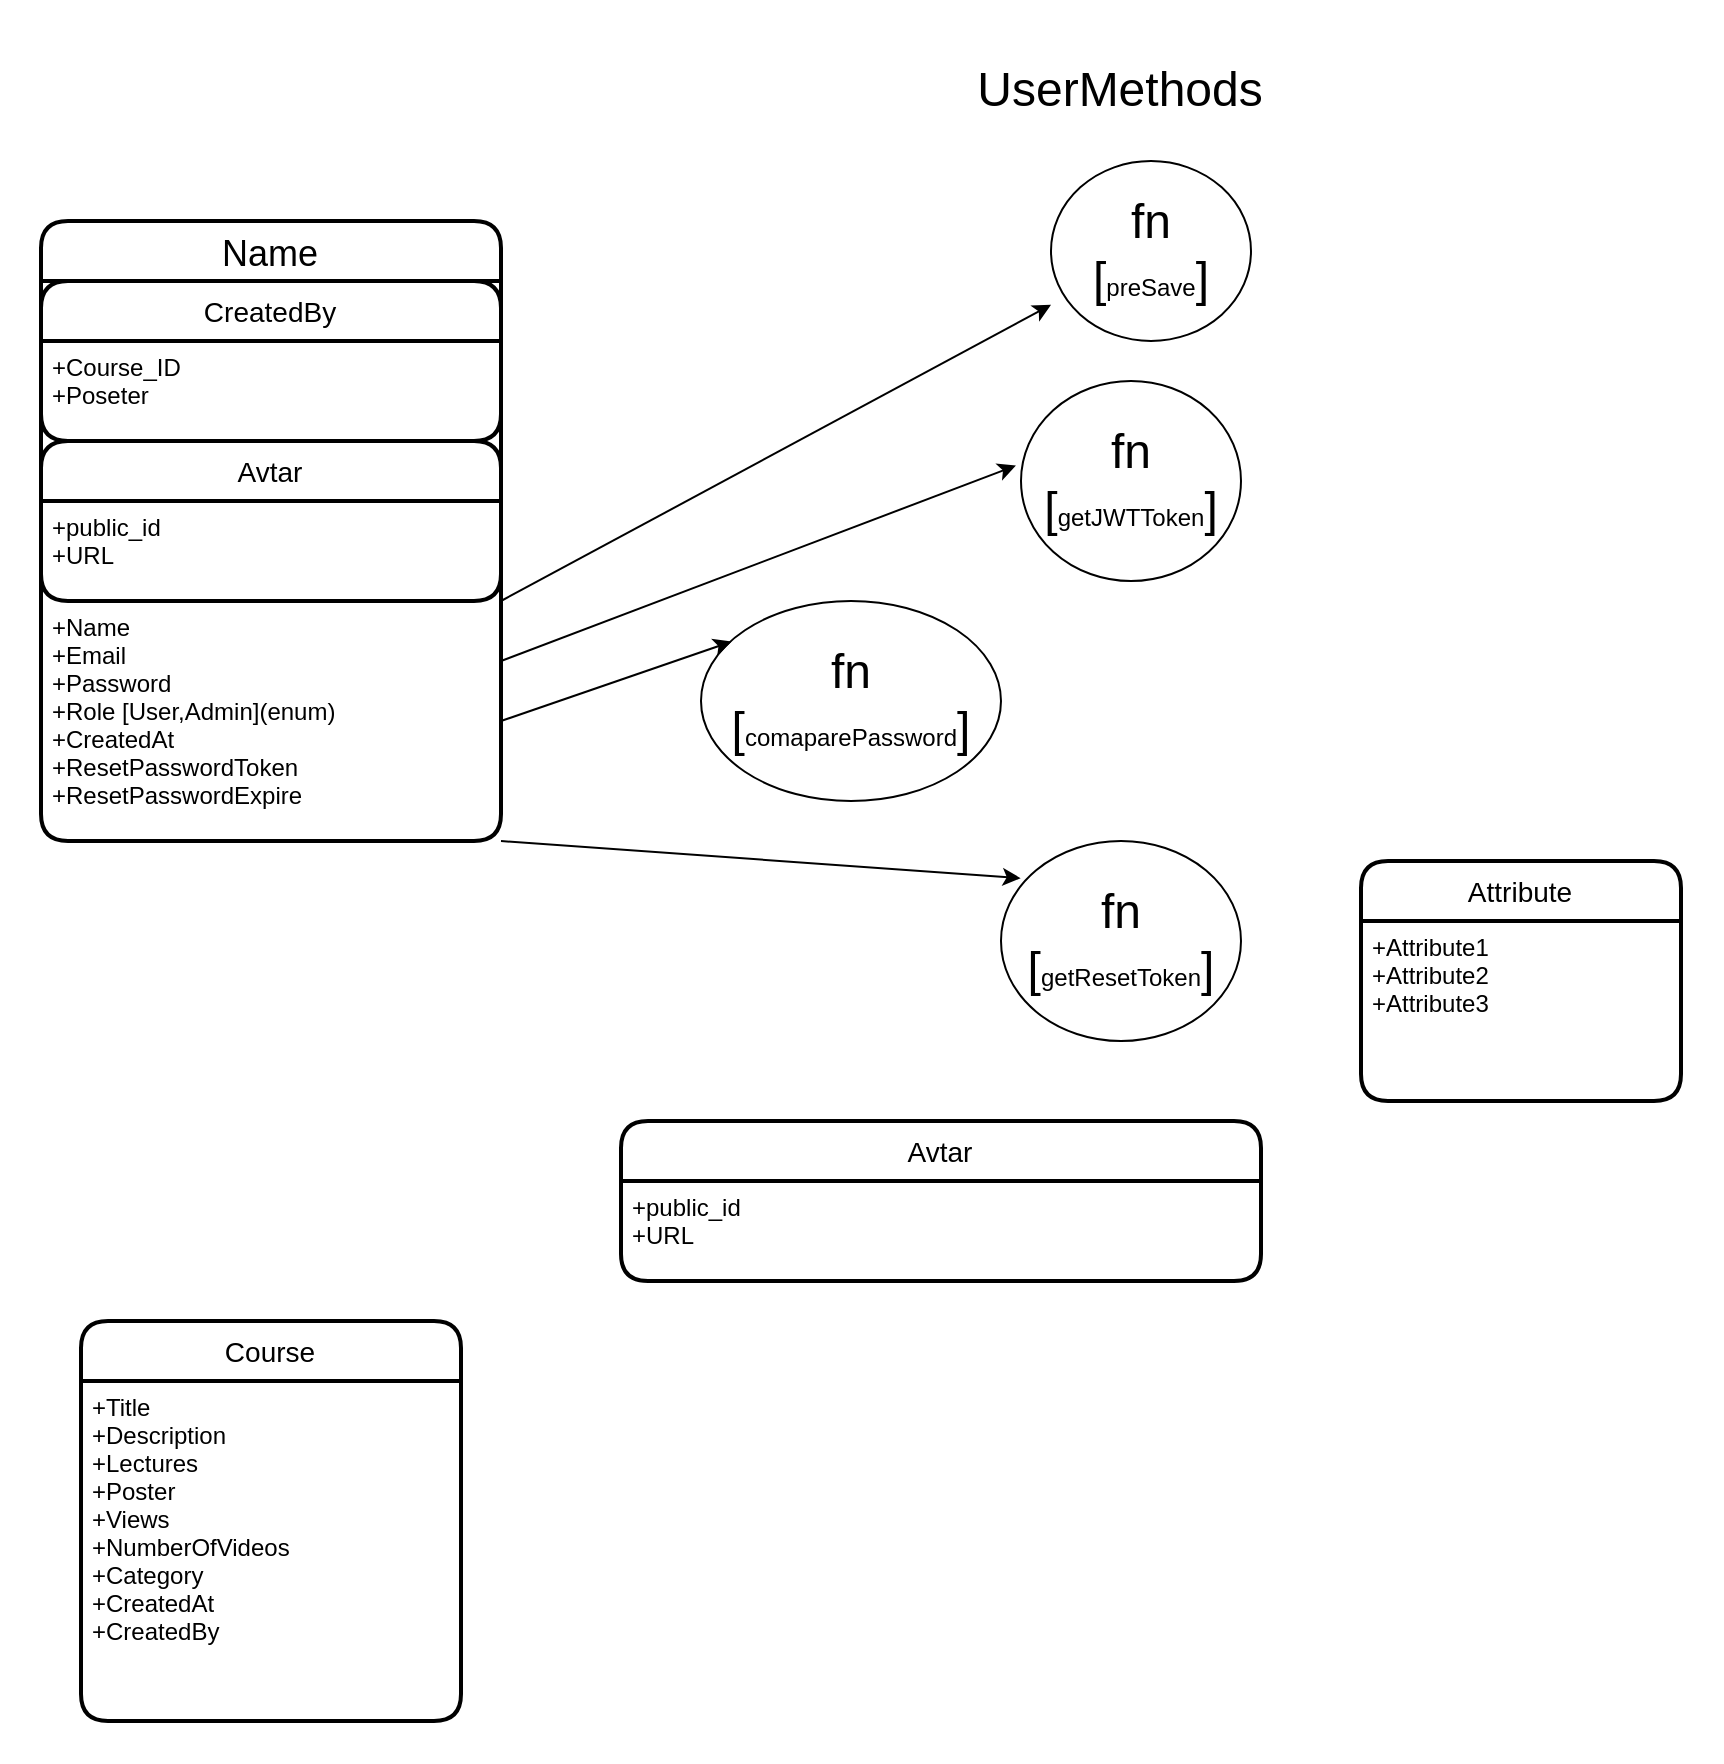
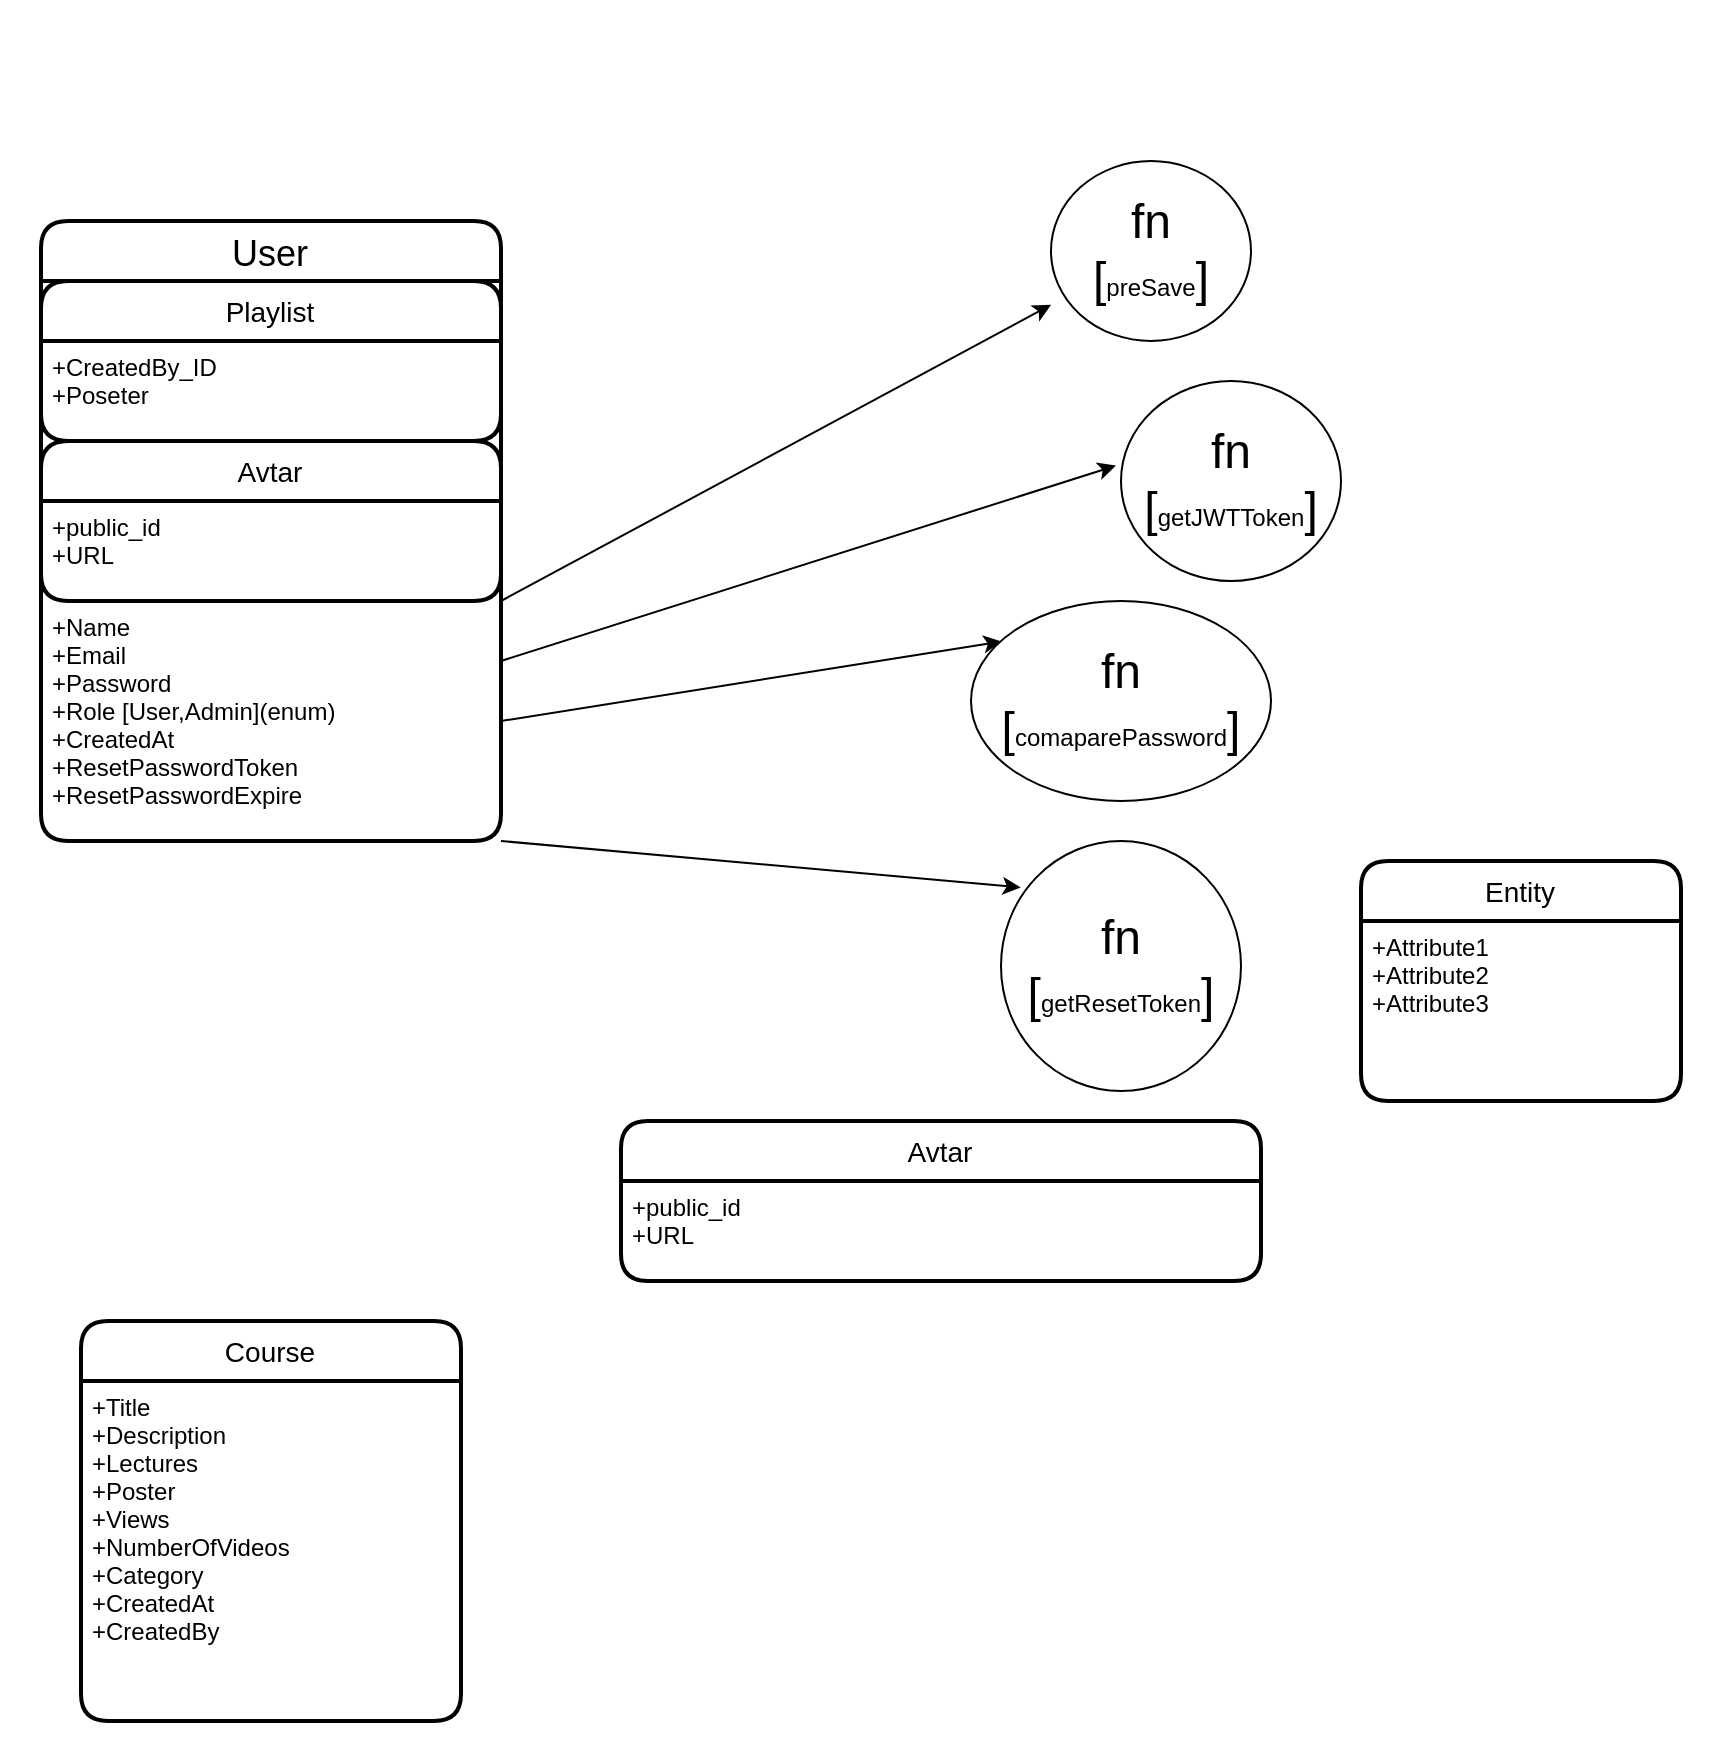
(1121, 91) -> none
(270, 254) -> (270, 254)
(270, 313) -> (270, 313)
(119, 368) -> (139, 368)
(1131, 481) -> (1231, 481)
(851, 701) -> (1121, 701)
(1520, 893) -> (1520, 893)
(1121, 941) -> (1121, 966)
